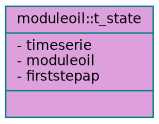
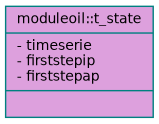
(56, 61) -> (56, 61)
